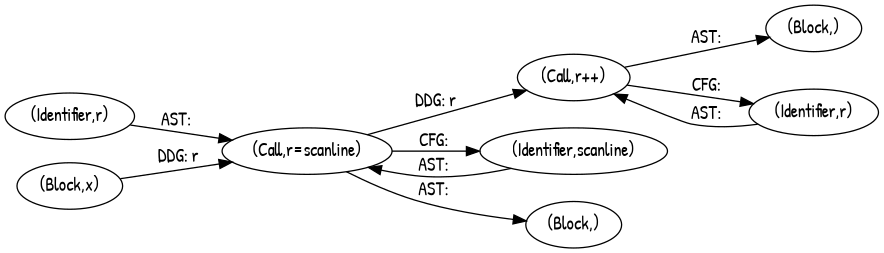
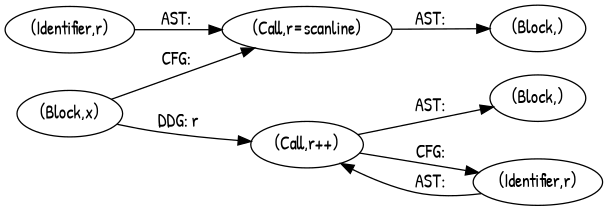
(440, 114) -> (177, 134)
(574, 151) -> none
(178, 157) -> (178, 60)
